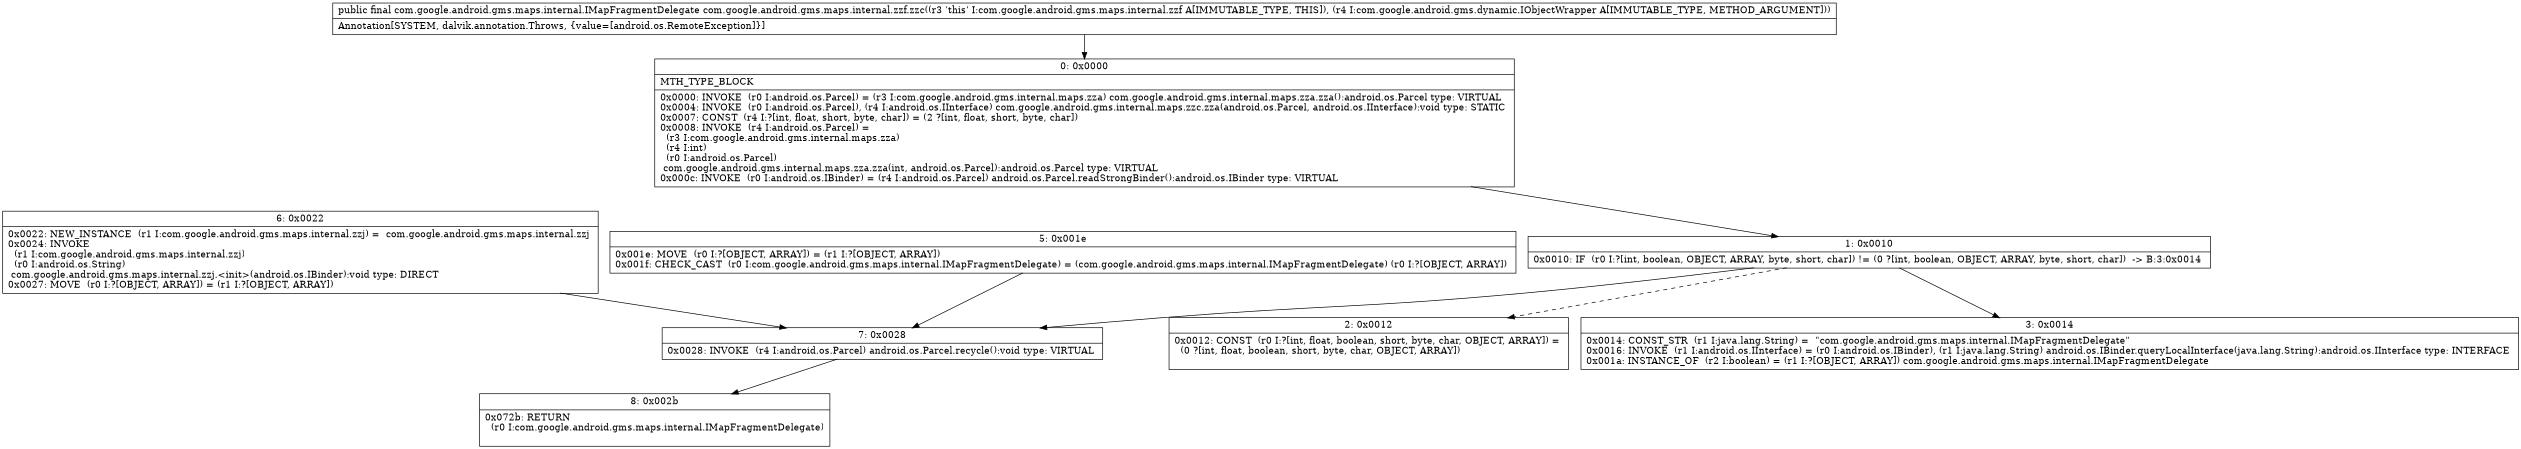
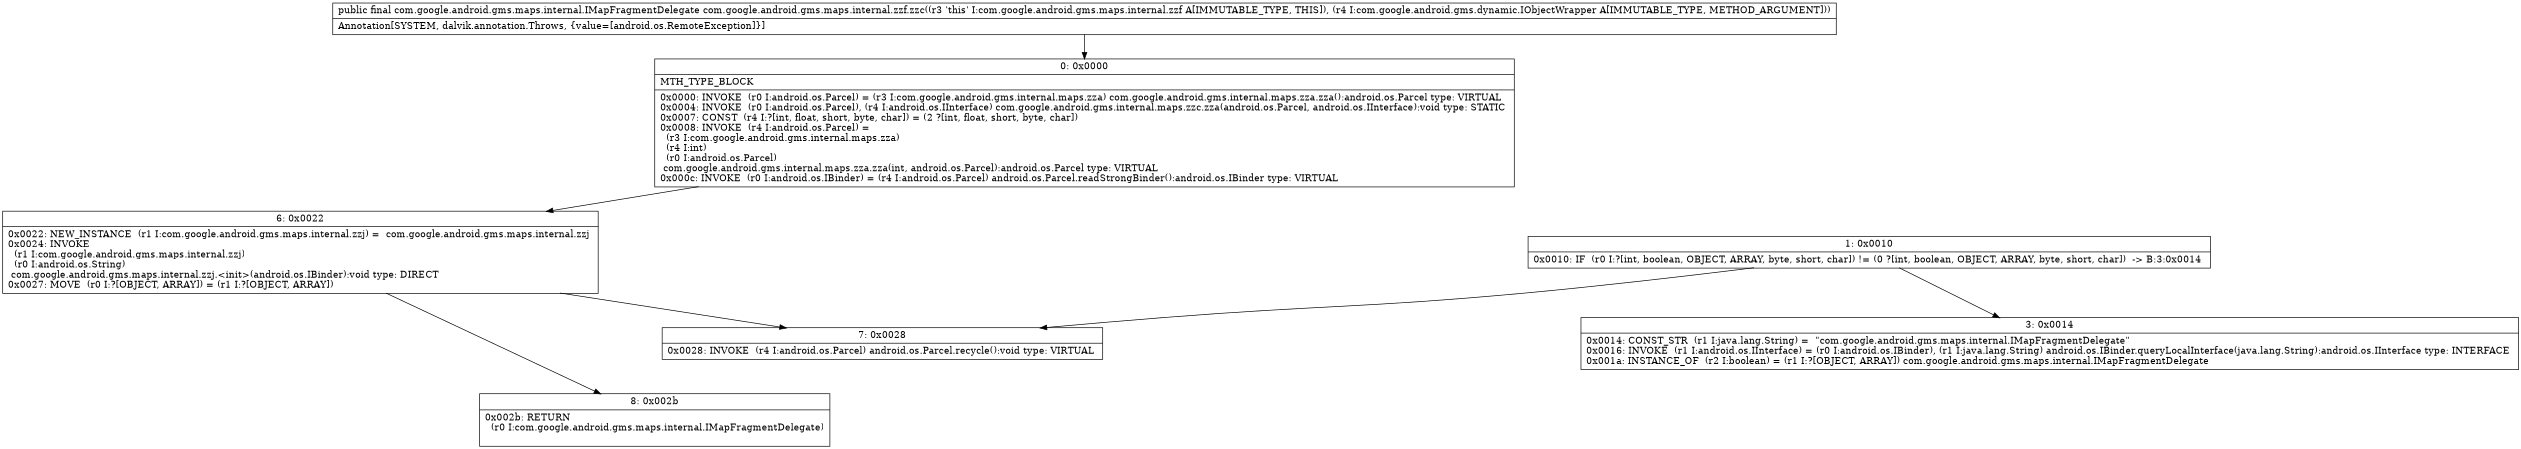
(1621, 211) -> (626, 198)
(1063, 252) -> none
(1369, 344) -> none
(788, 375) -> (490, 342)
(531, 418) -> (531, 418)
